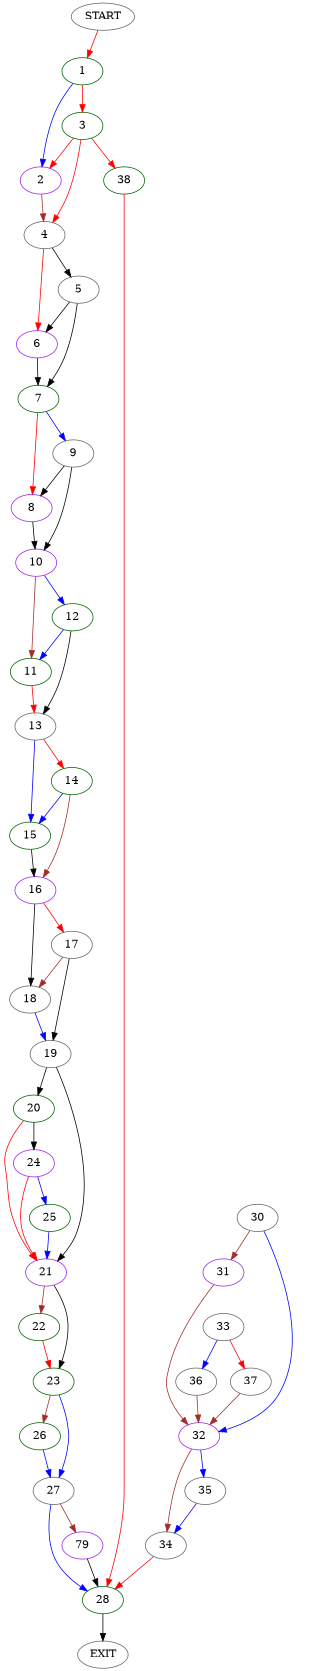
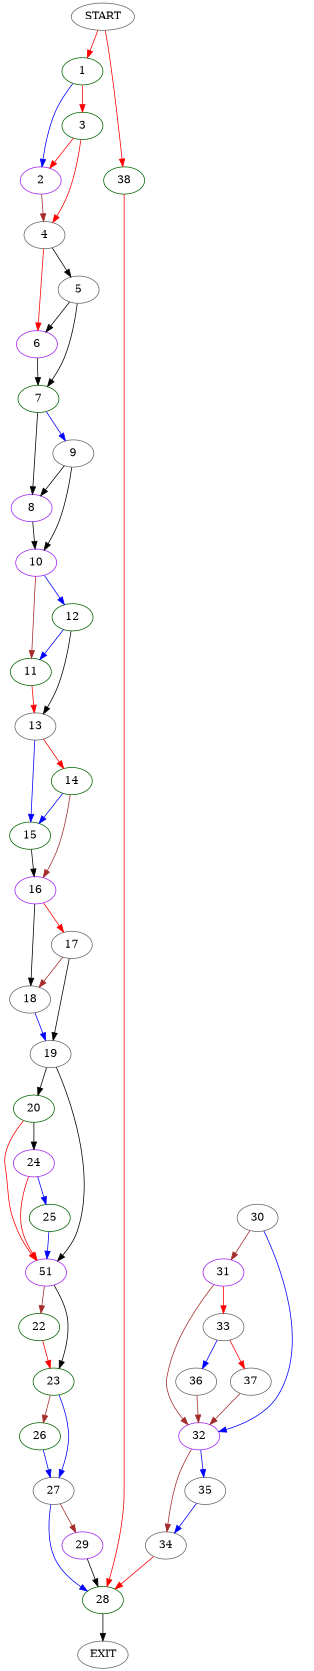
(101, 150) -> (115, 95)
(35, 450) -> (35, 450)
(46, 1272) -> (46, 1272)
none -> (223, 1296)
(82, 1545) -> (82, 1545)
